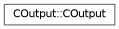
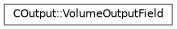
(60, 15) -> (88, 15)
